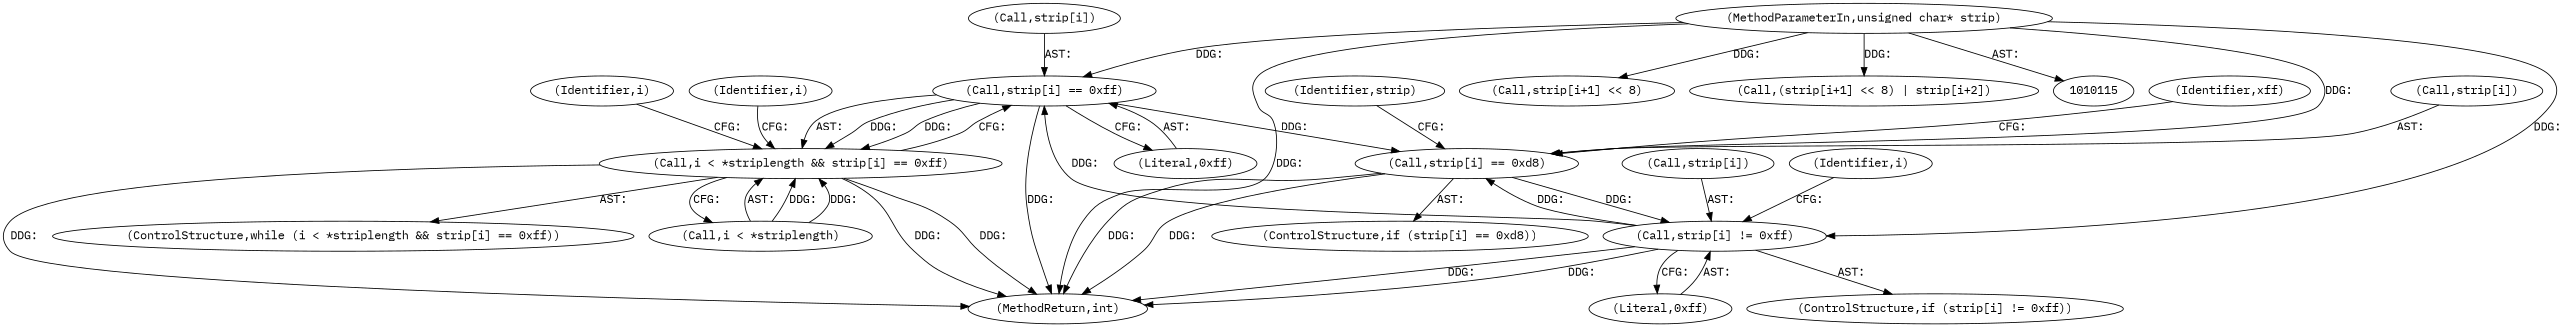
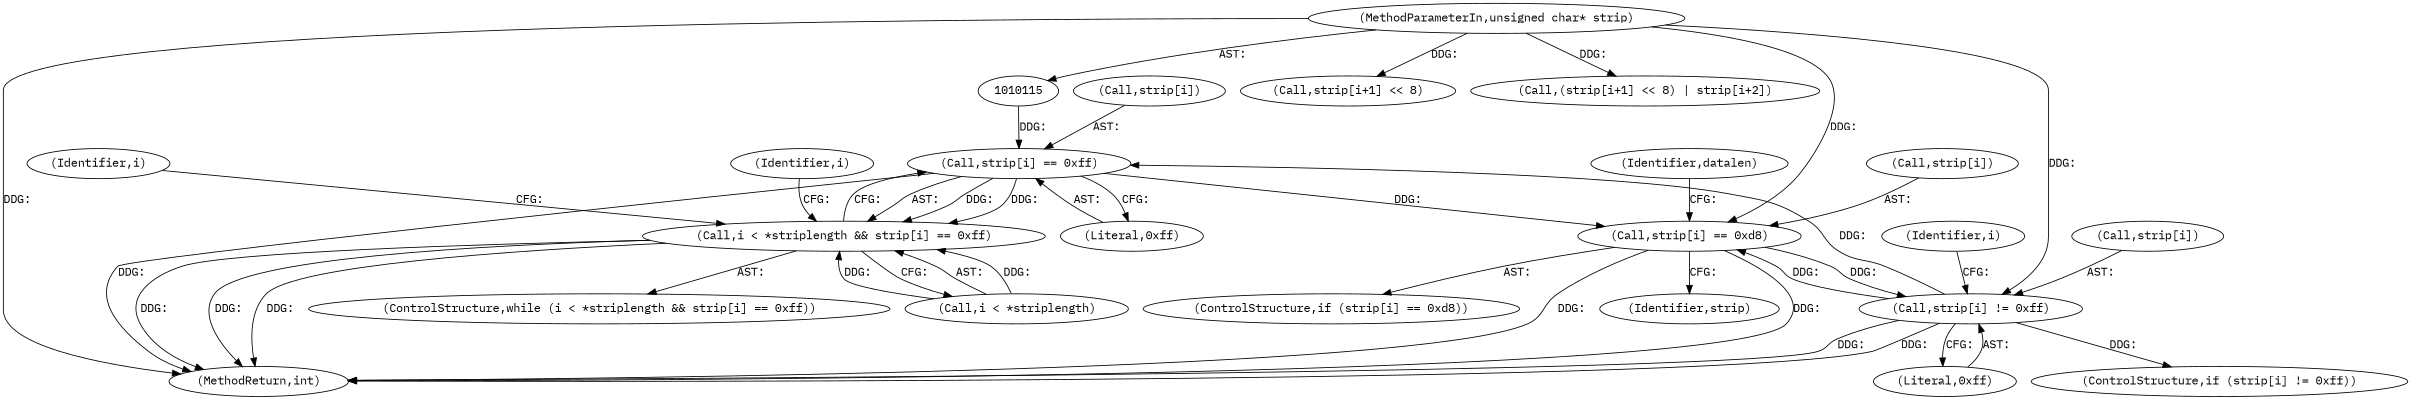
(1385, 33) -> (1019, 123)
(2230, 91) -> (1689, 164)
(1407, 125) -> (1689, 268)
(1855, 273) -> (2127, 345)
